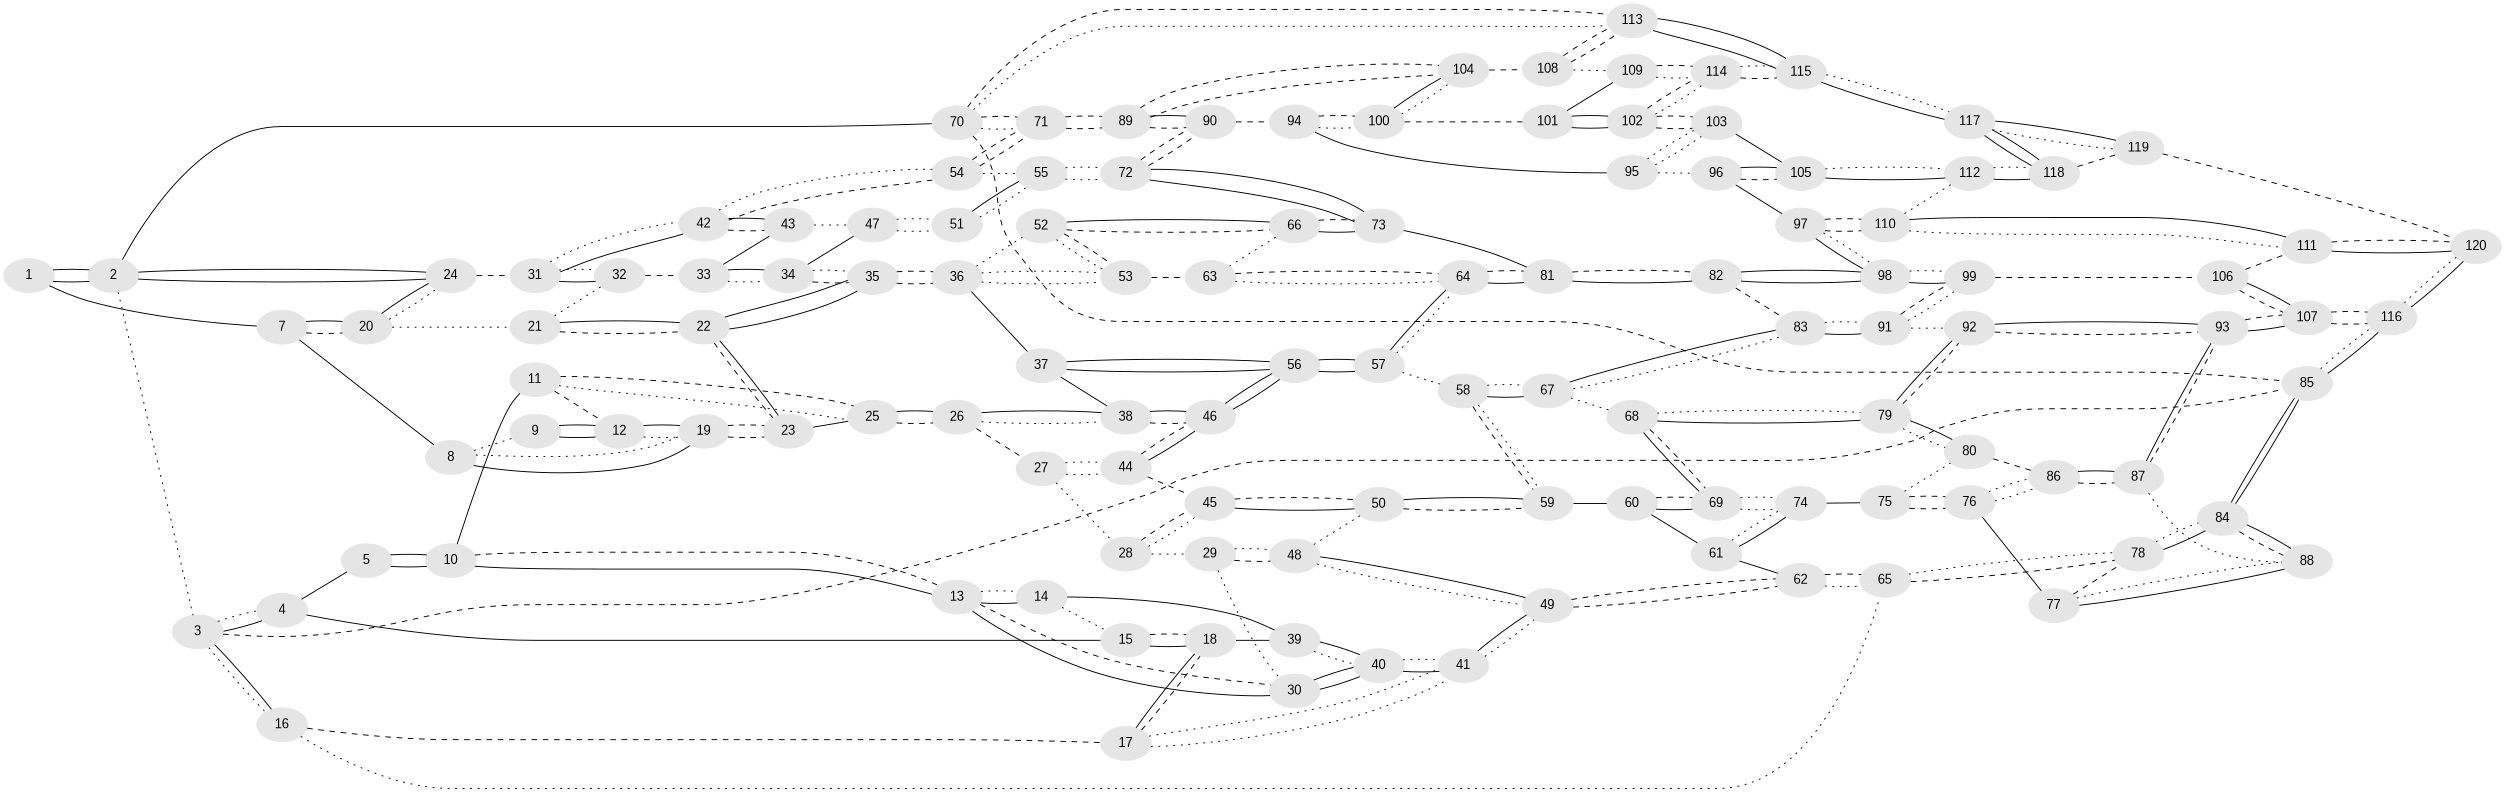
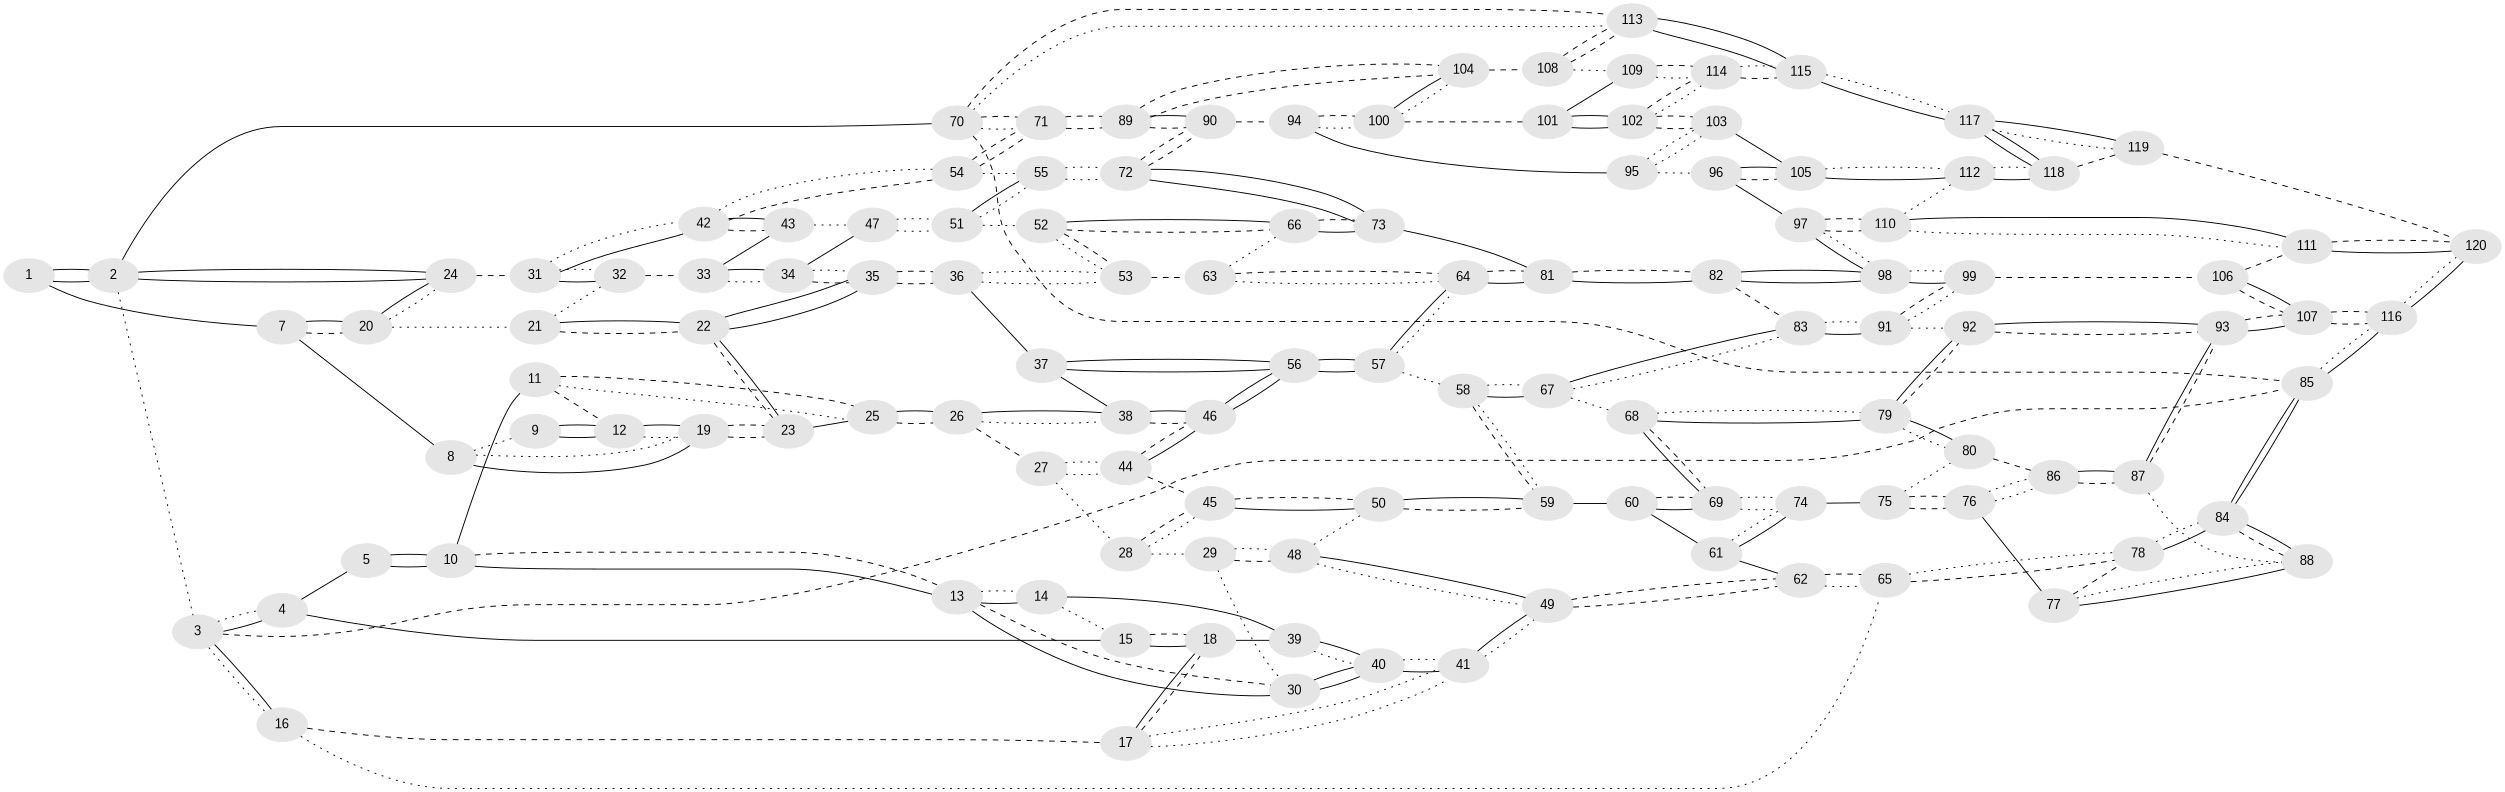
(1000, 252) -> (996, 225)
